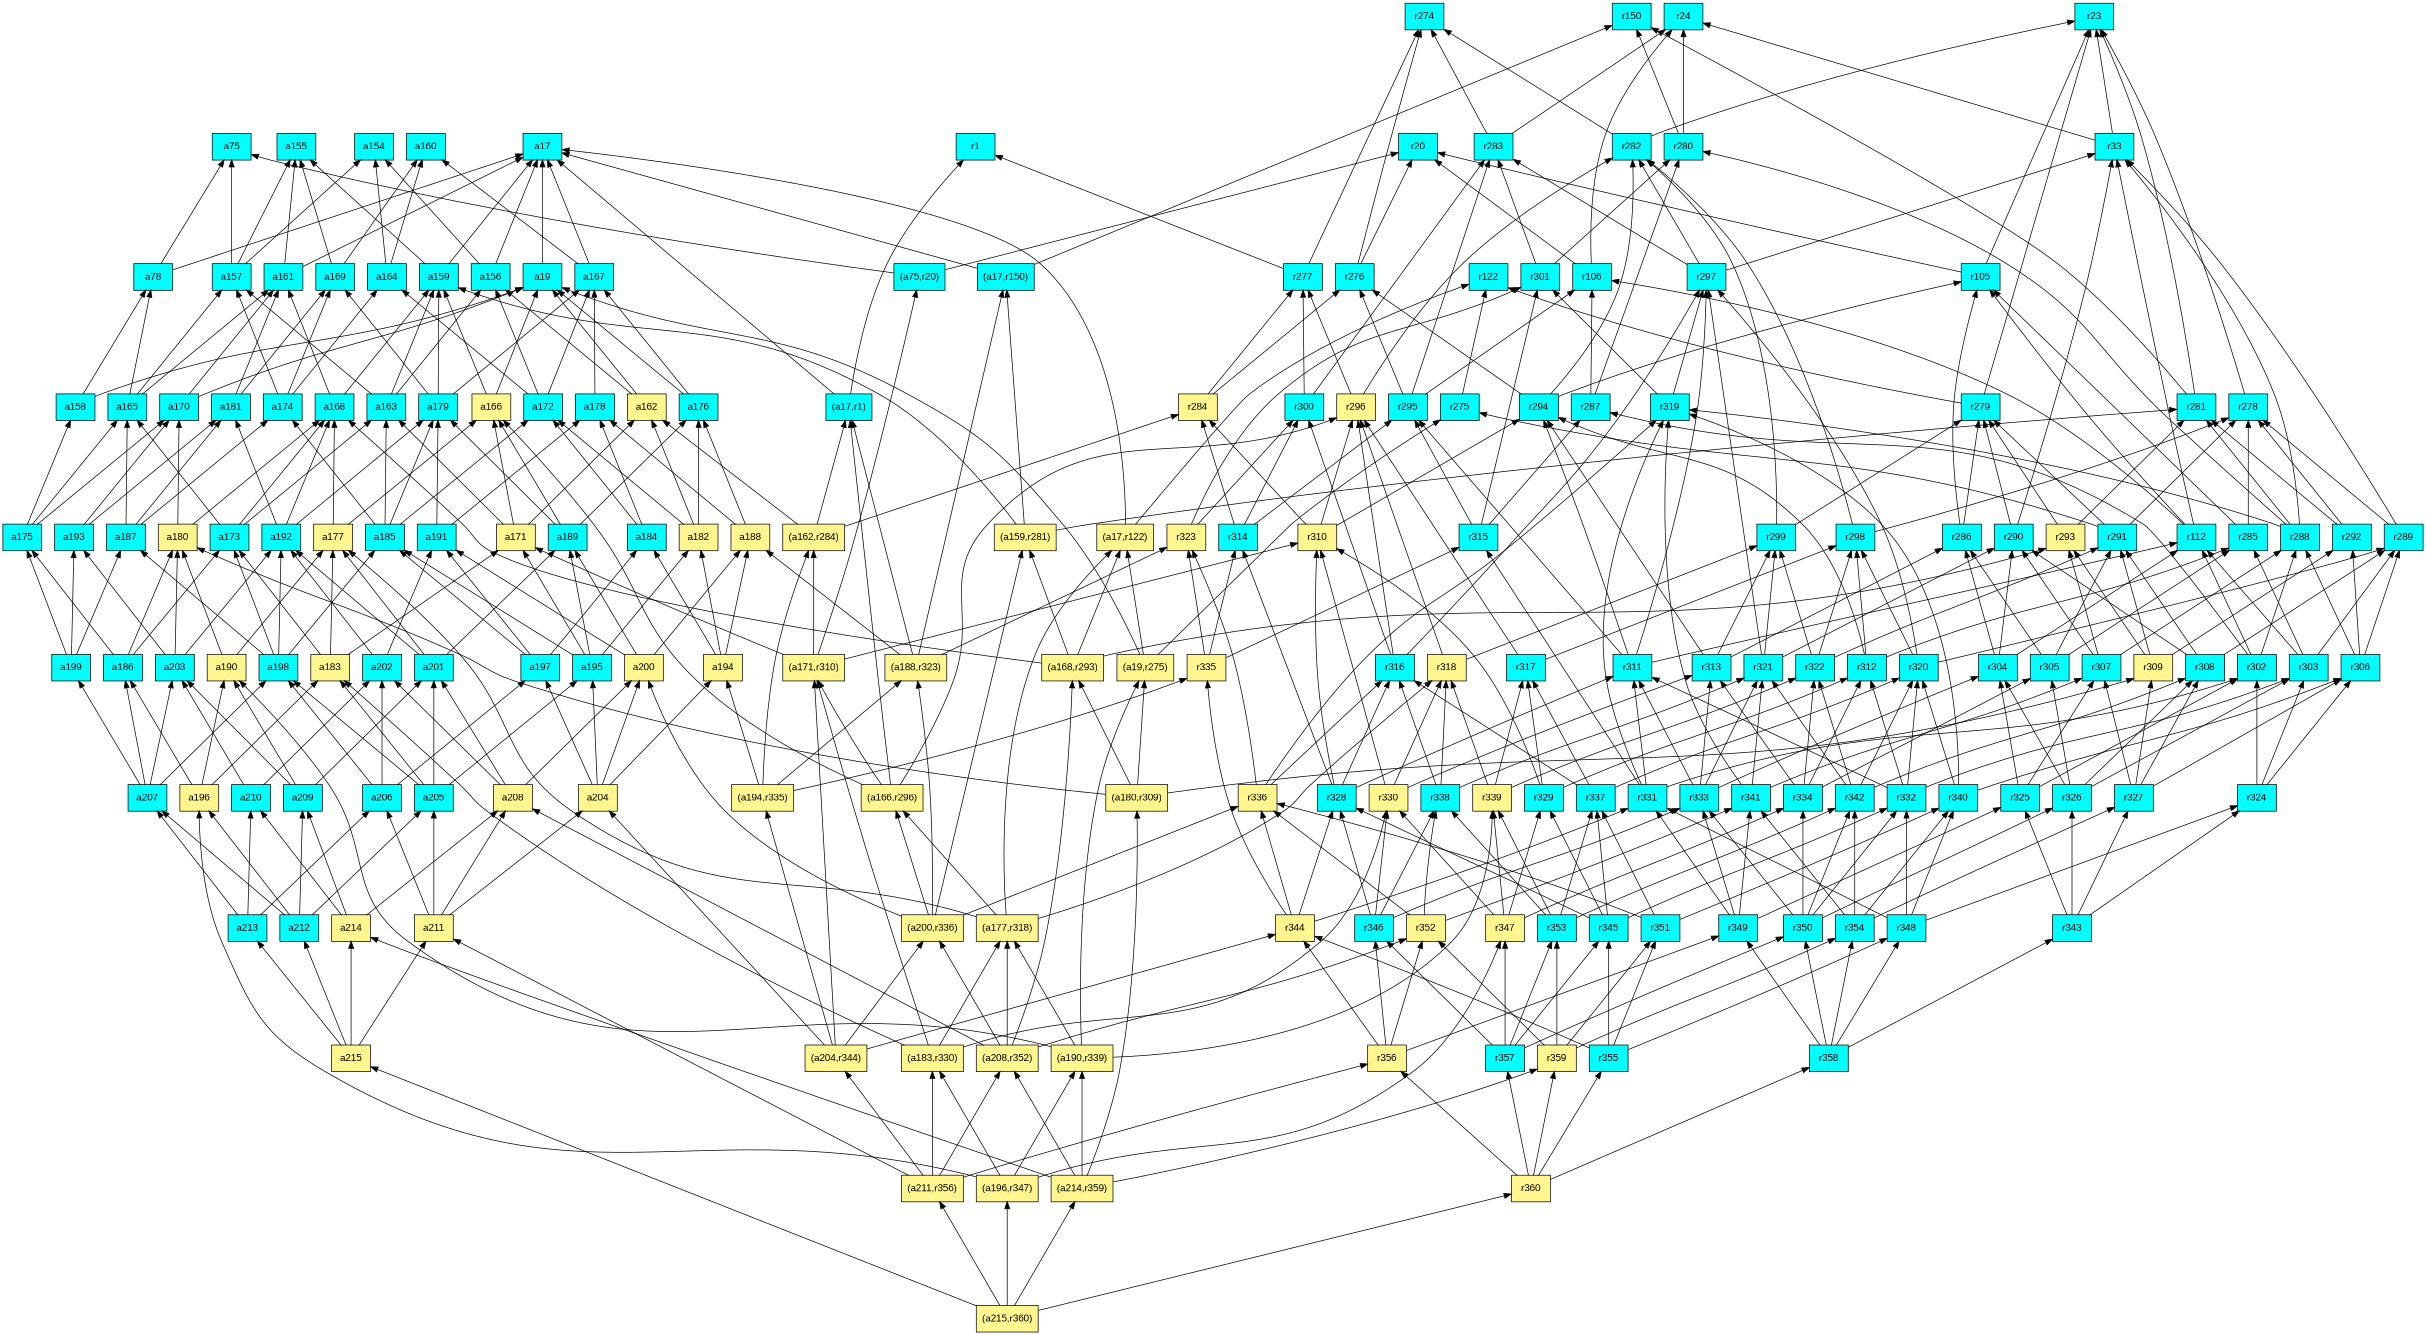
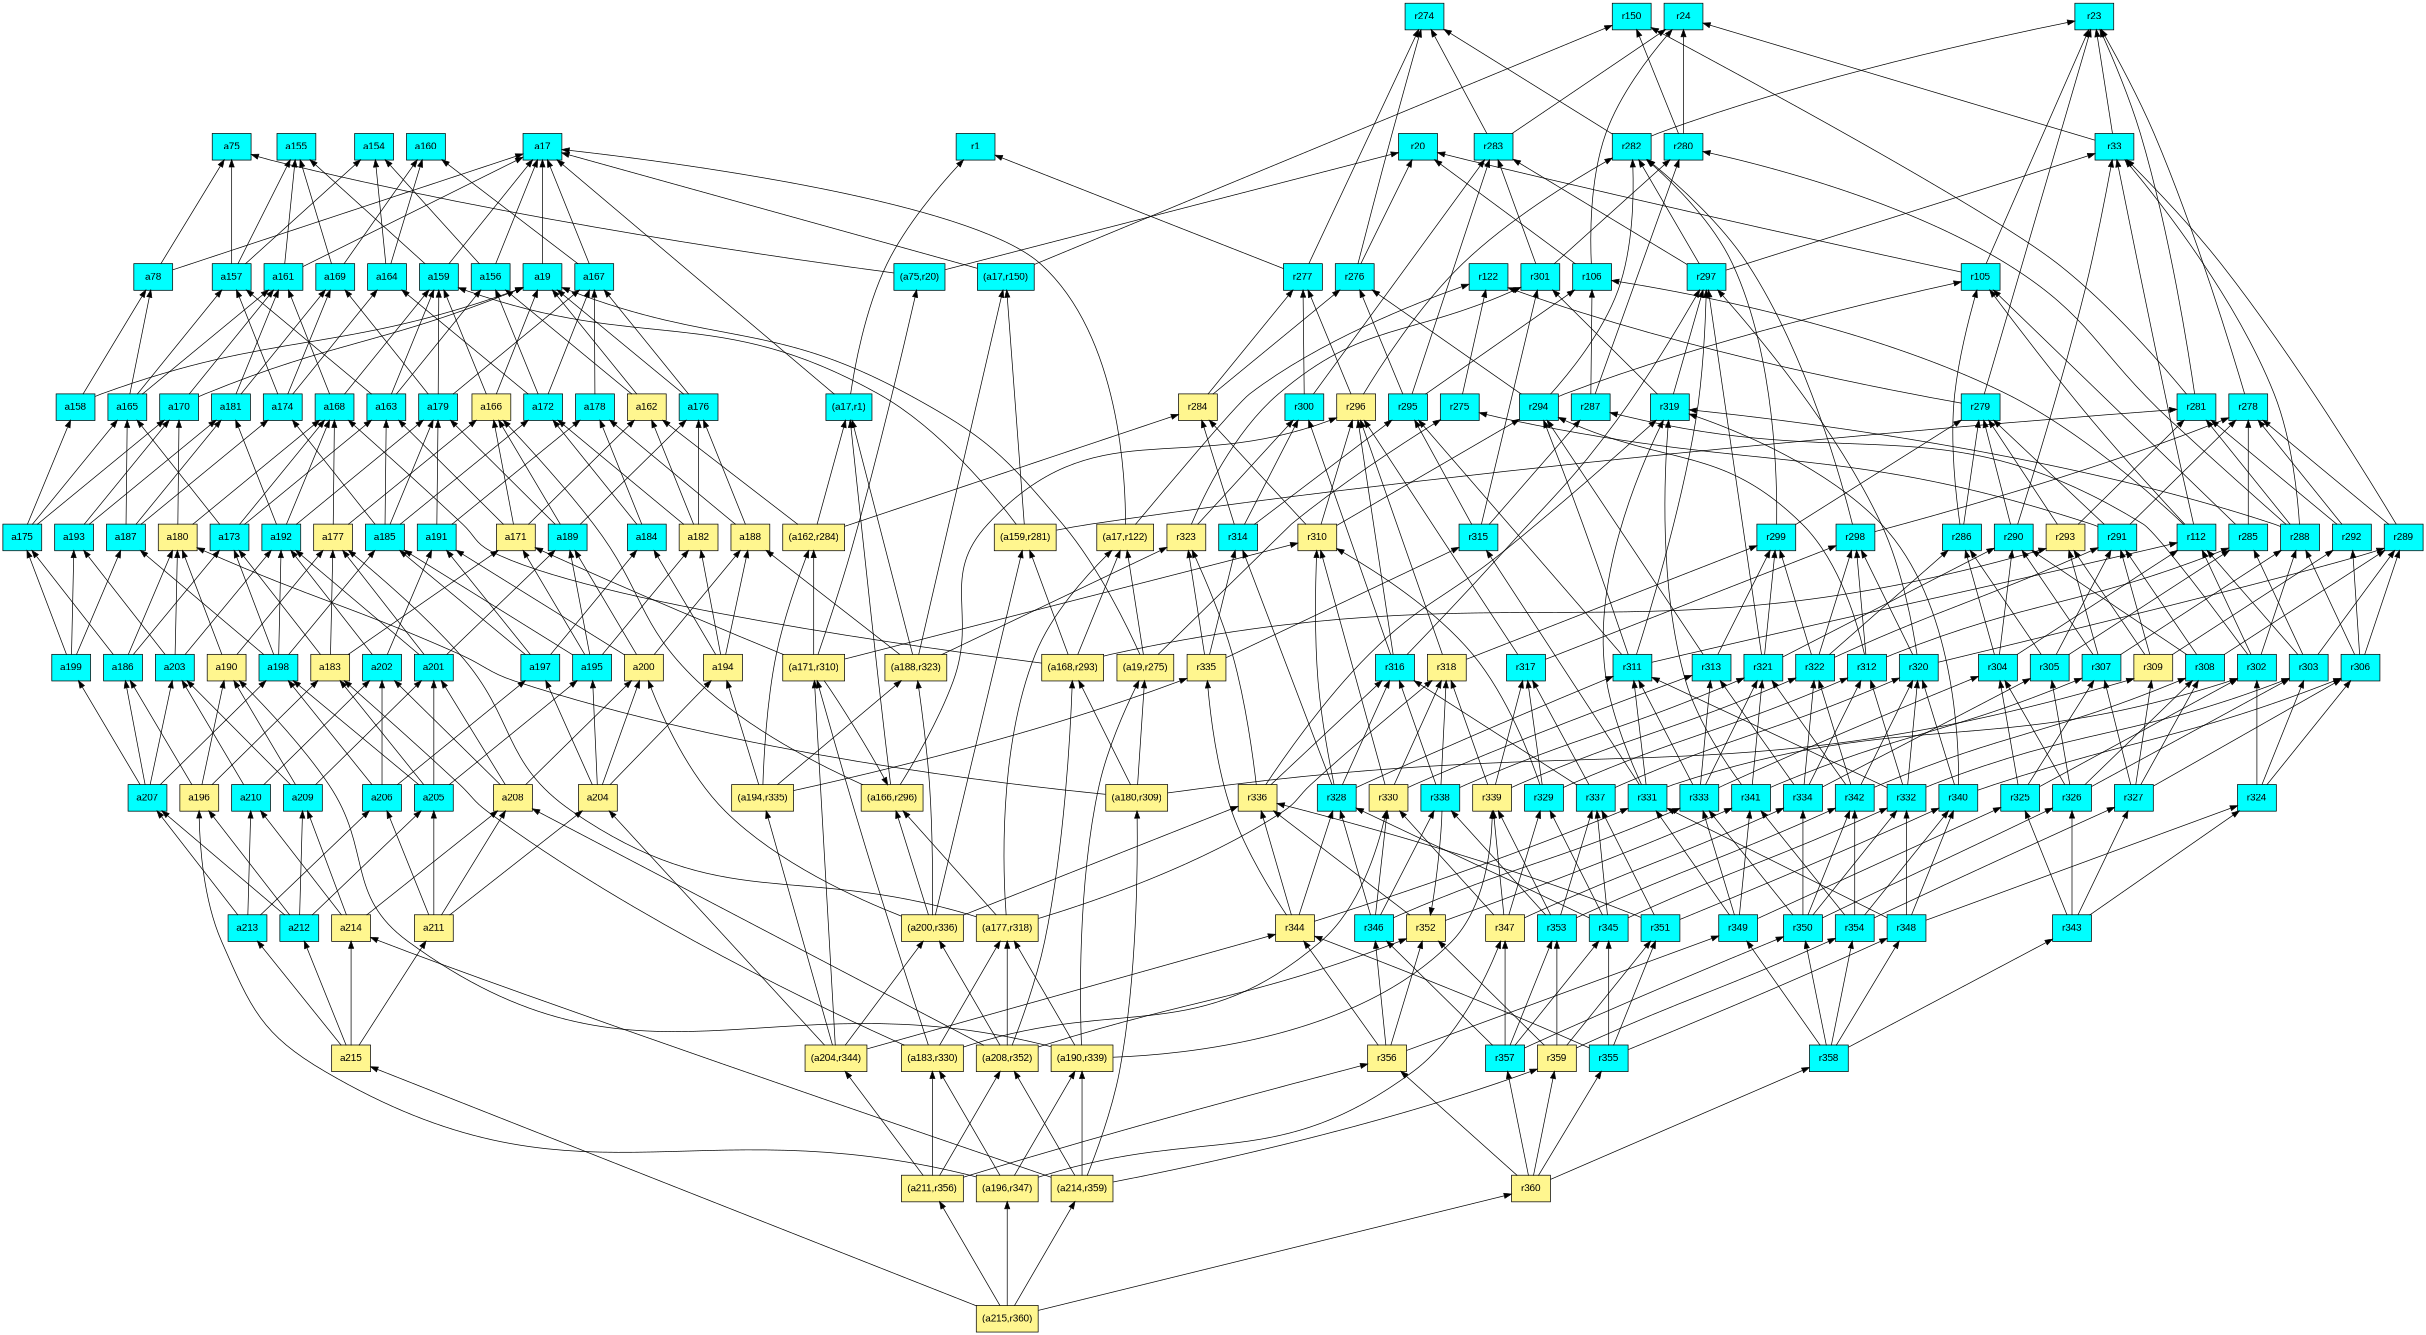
(1828, 607) -> (1872, 617)
(851, 737) -> (855, 729)
(1428, 866) -> (1438, 862)
(684, 1059) -> none
